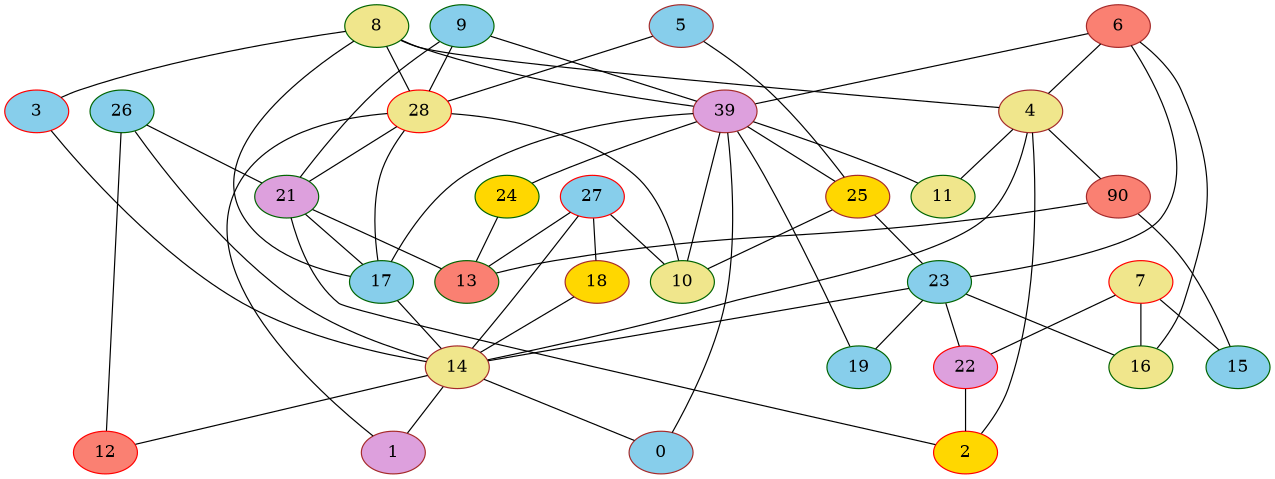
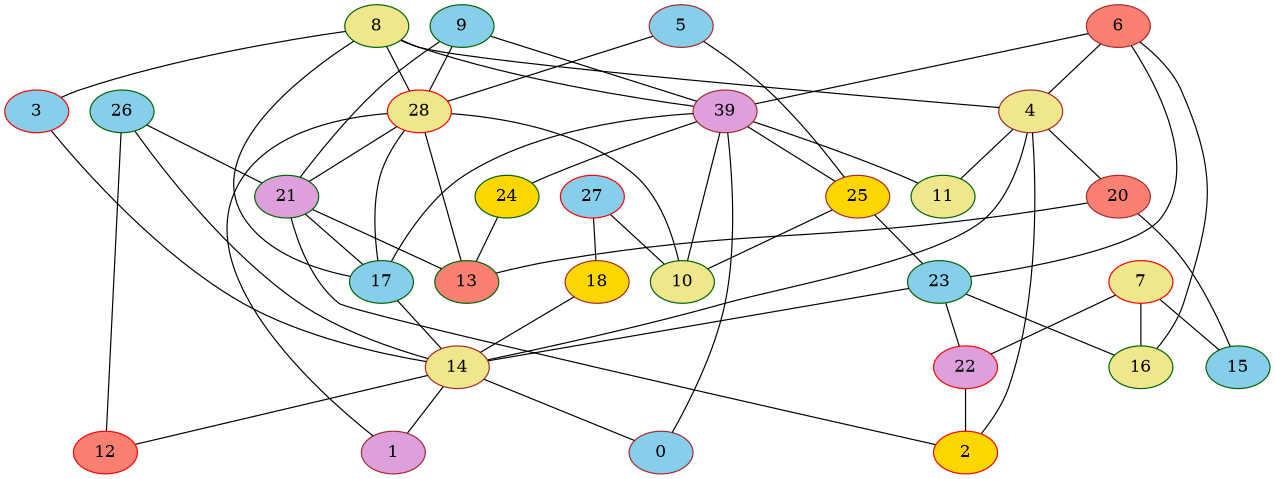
(1118, 197) -> (1118, 197)
(530, 239) -> (445, 203)
(526, 282) -> none
(859, 367) -> none
